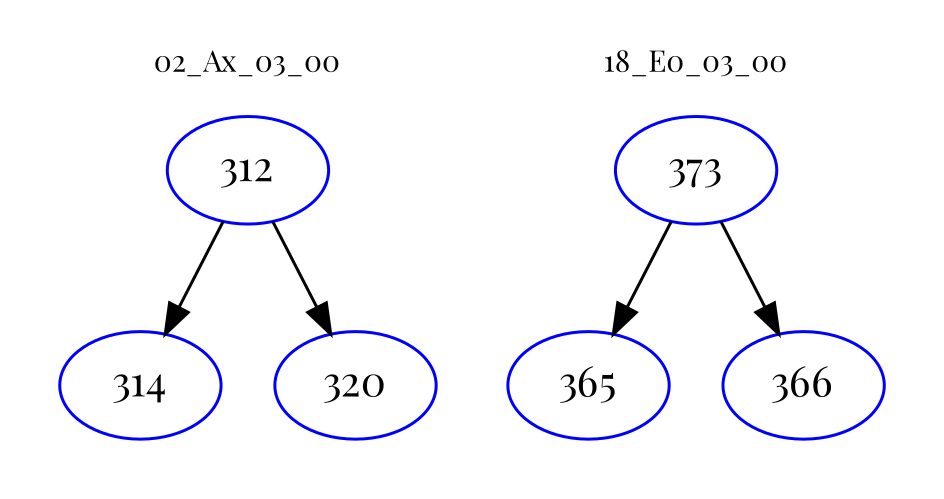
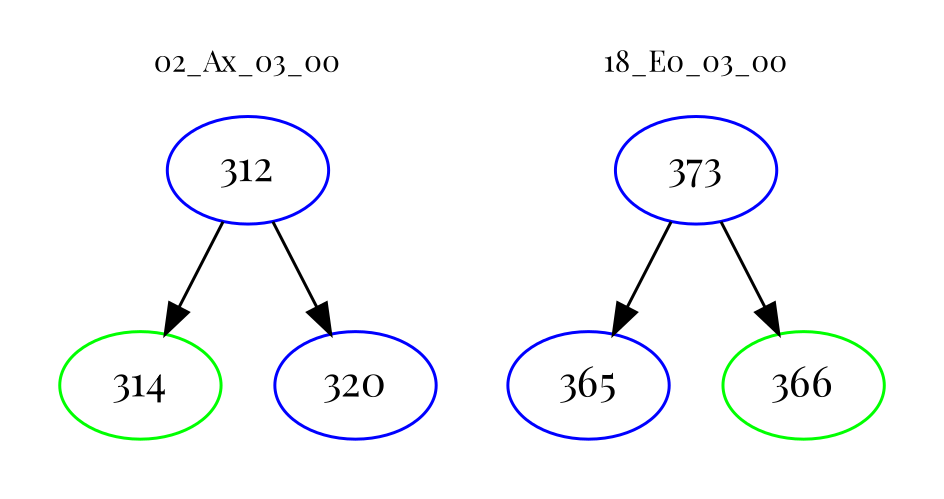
(140, 385) -> (140, 385)
(804, 385) -> (804, 385)
